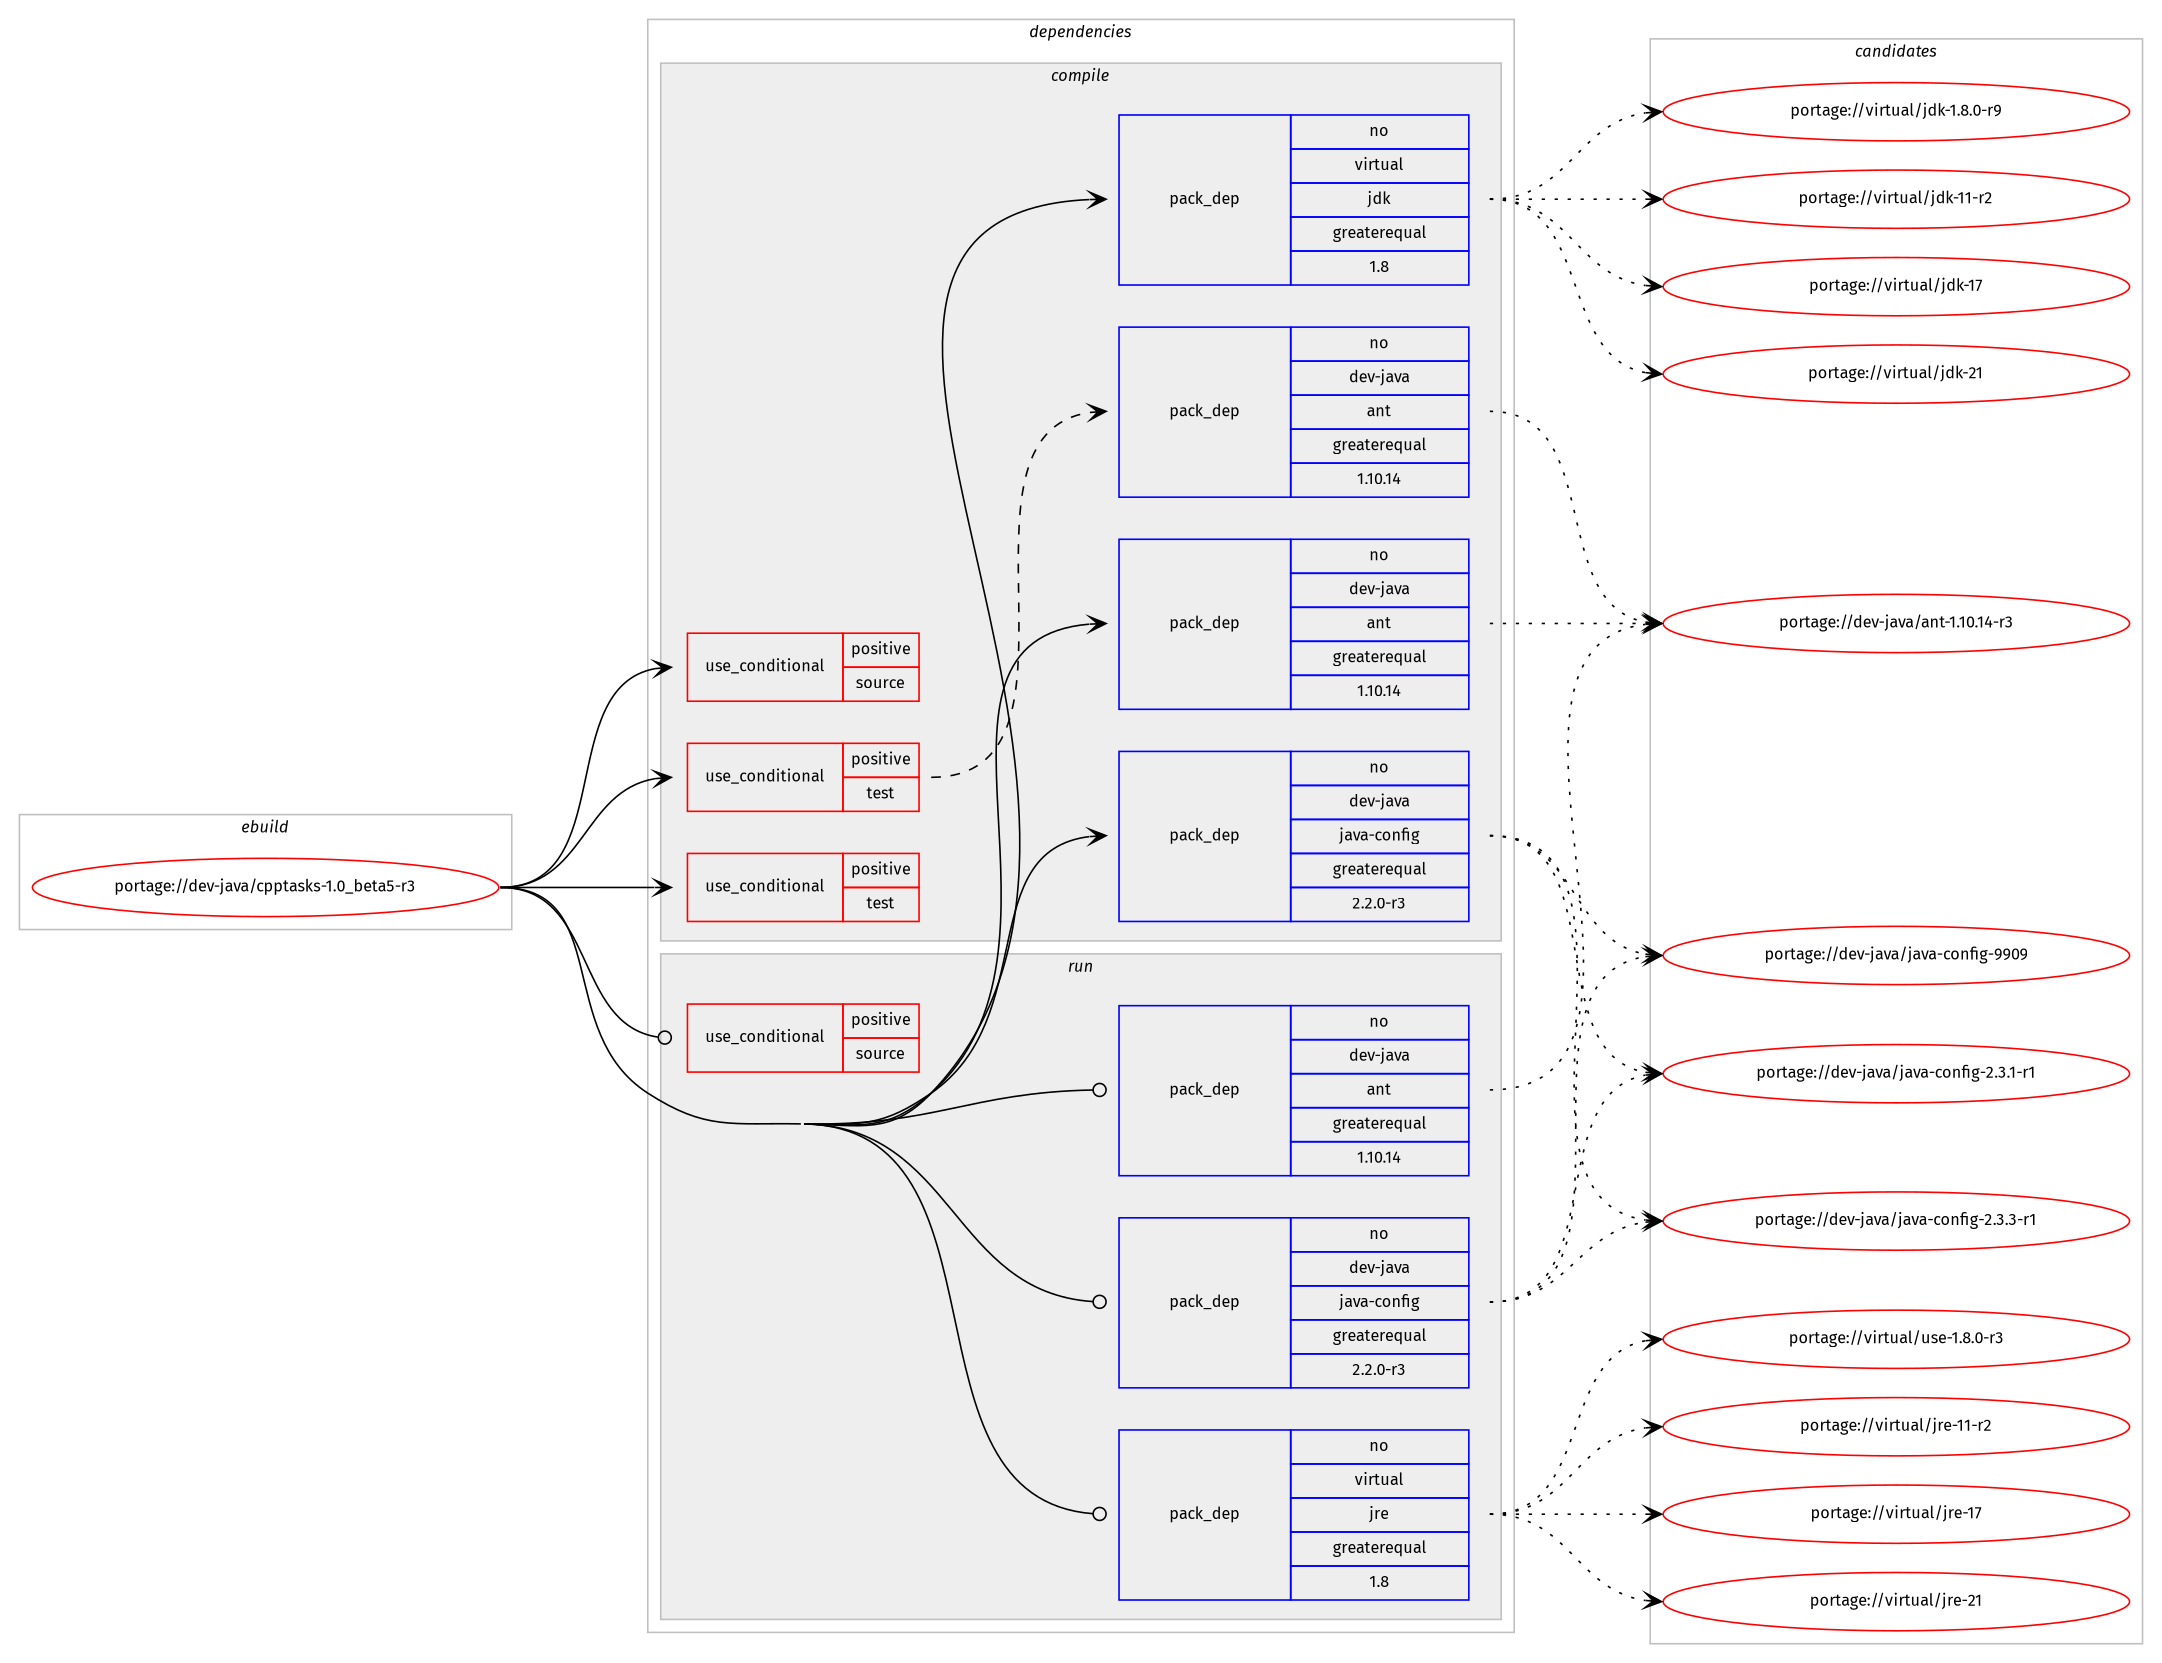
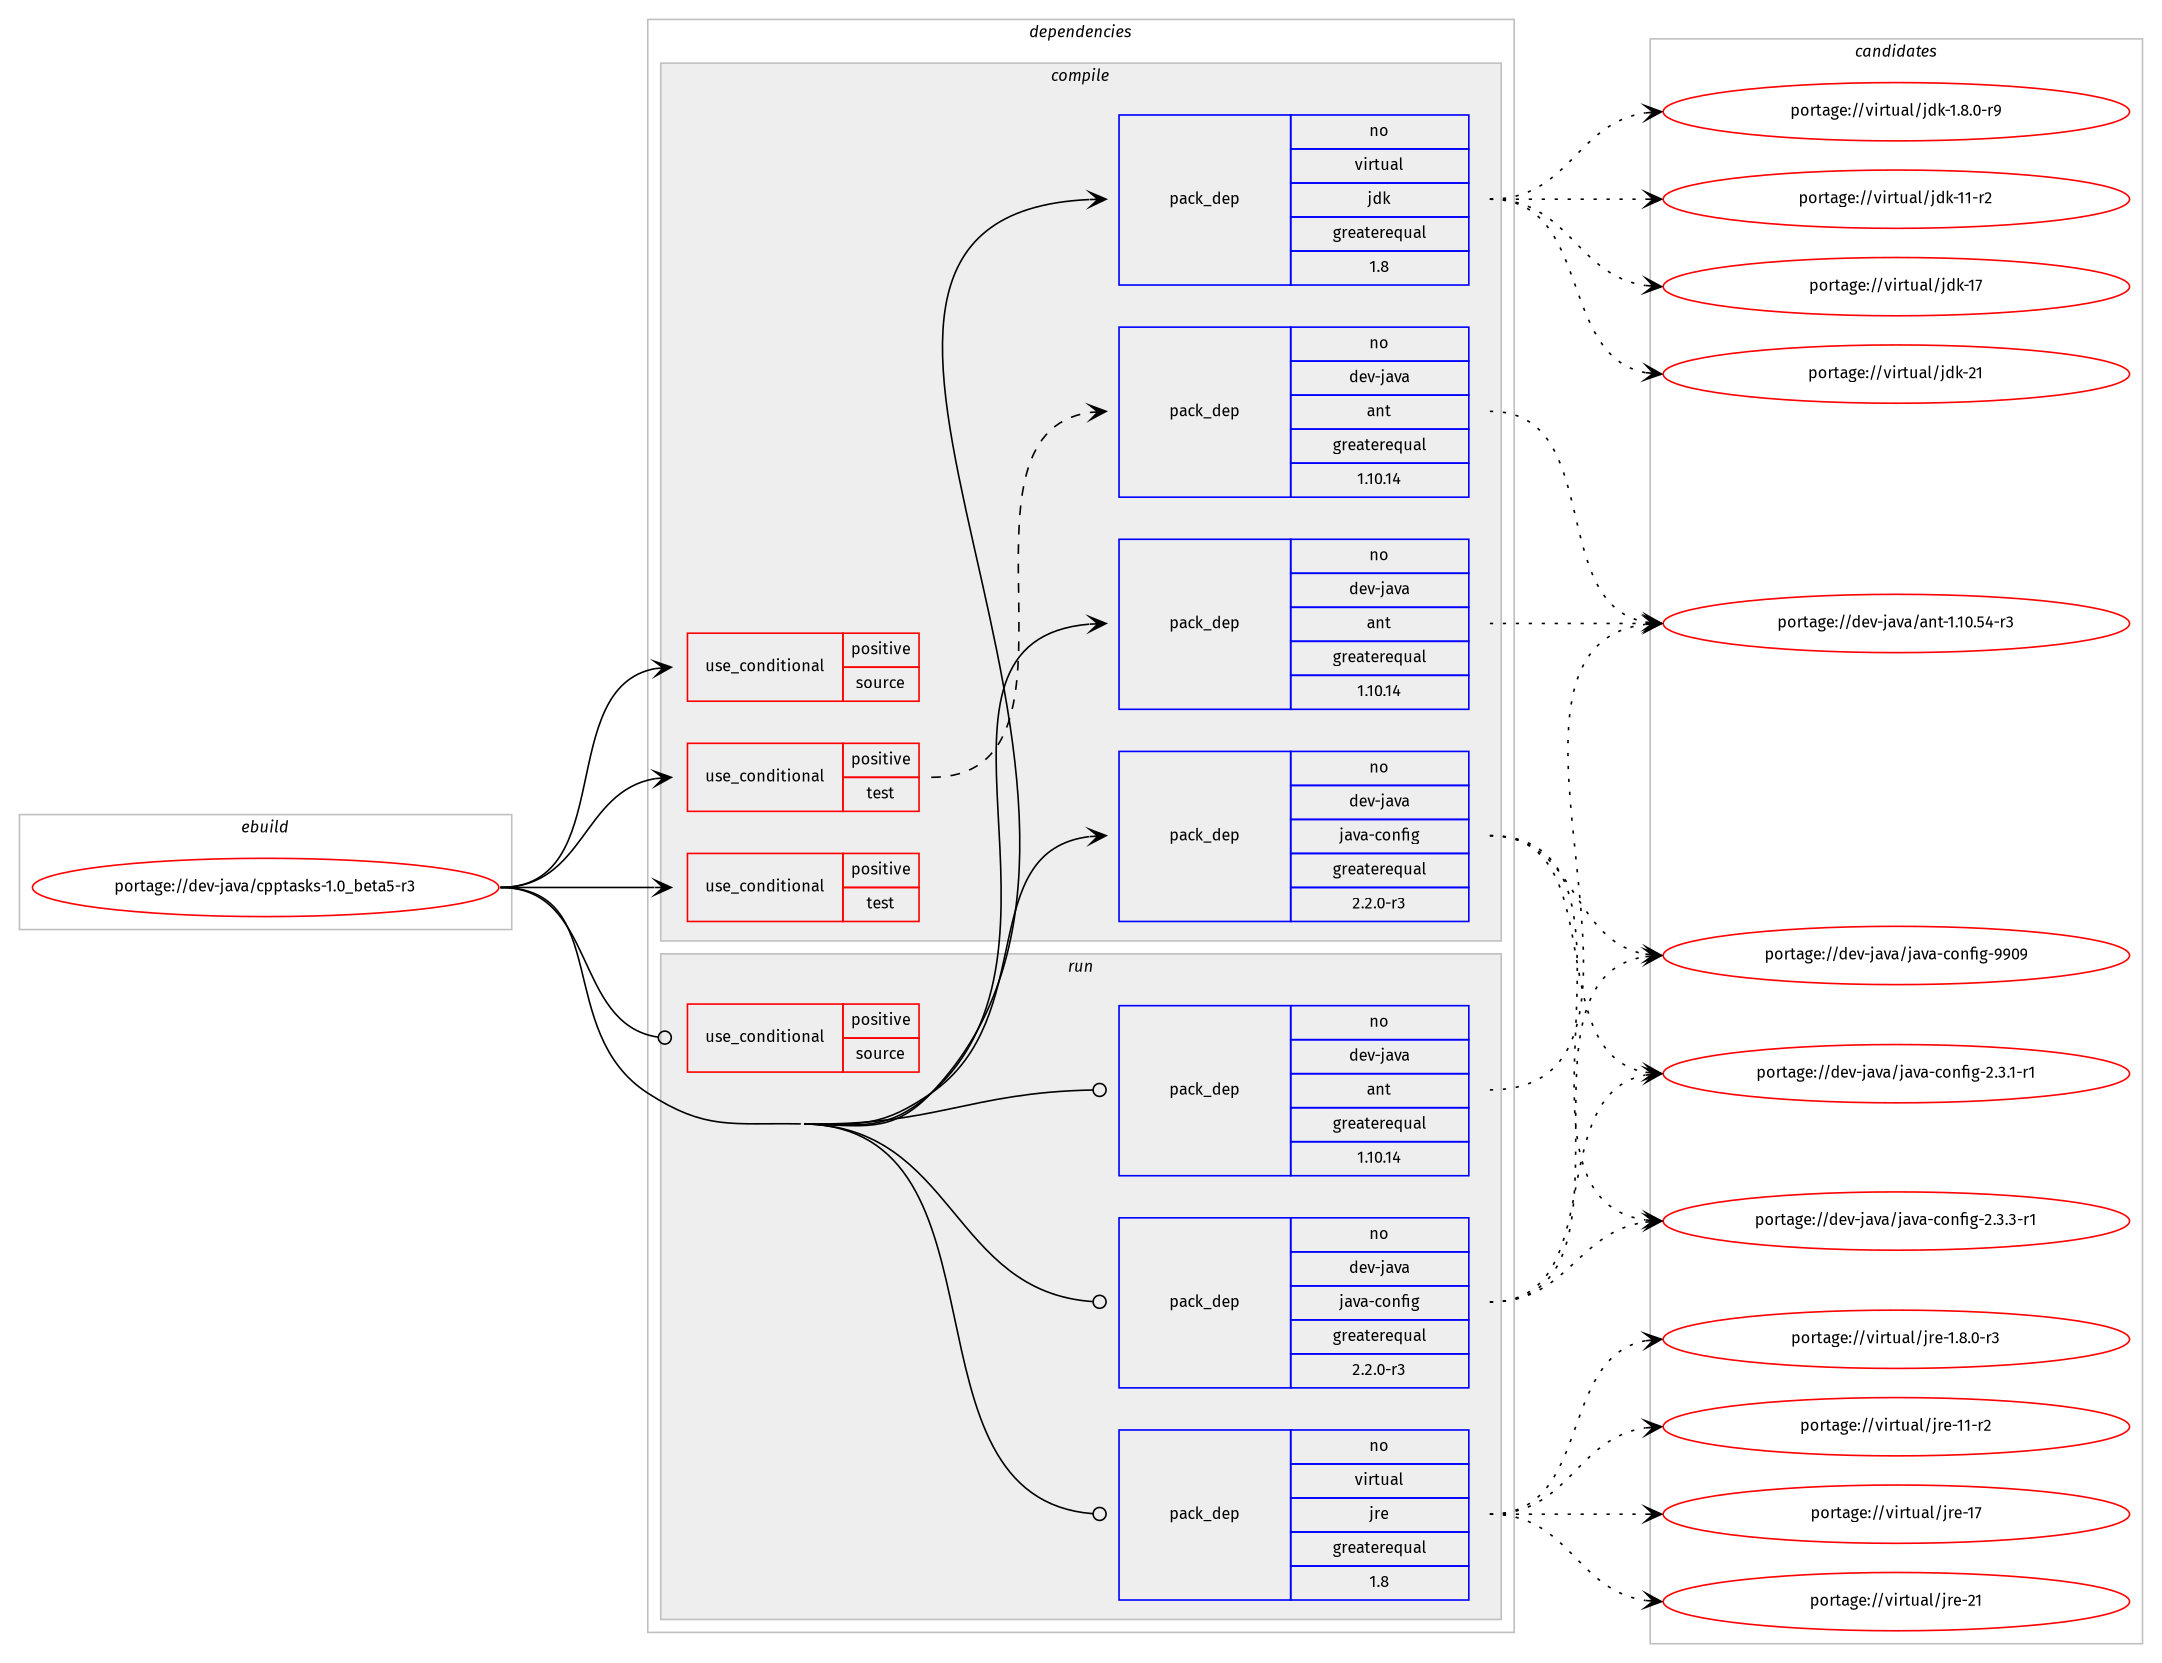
(1896, 623) -> (1896, 623)
(1896, 1339) -> (1896, 1339)
